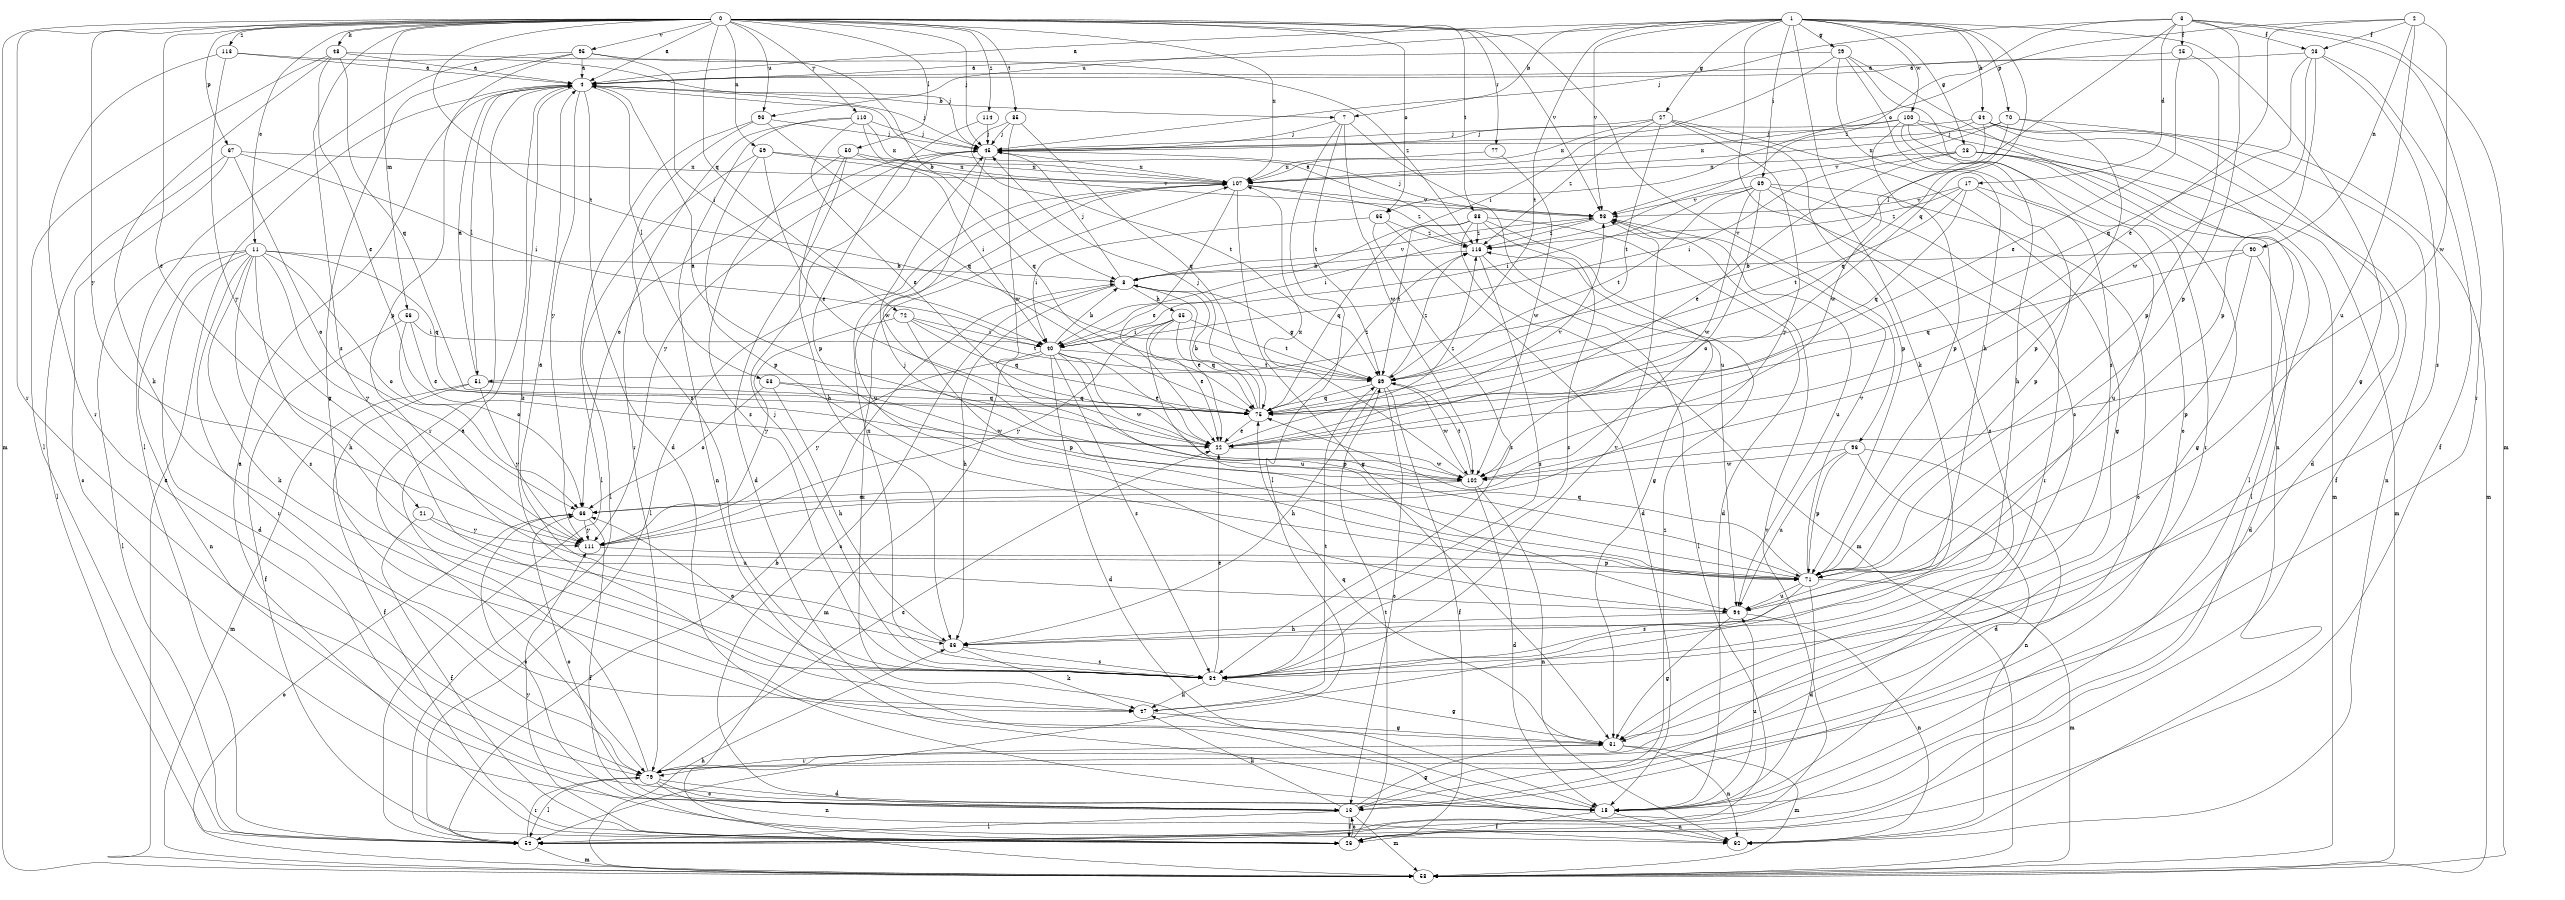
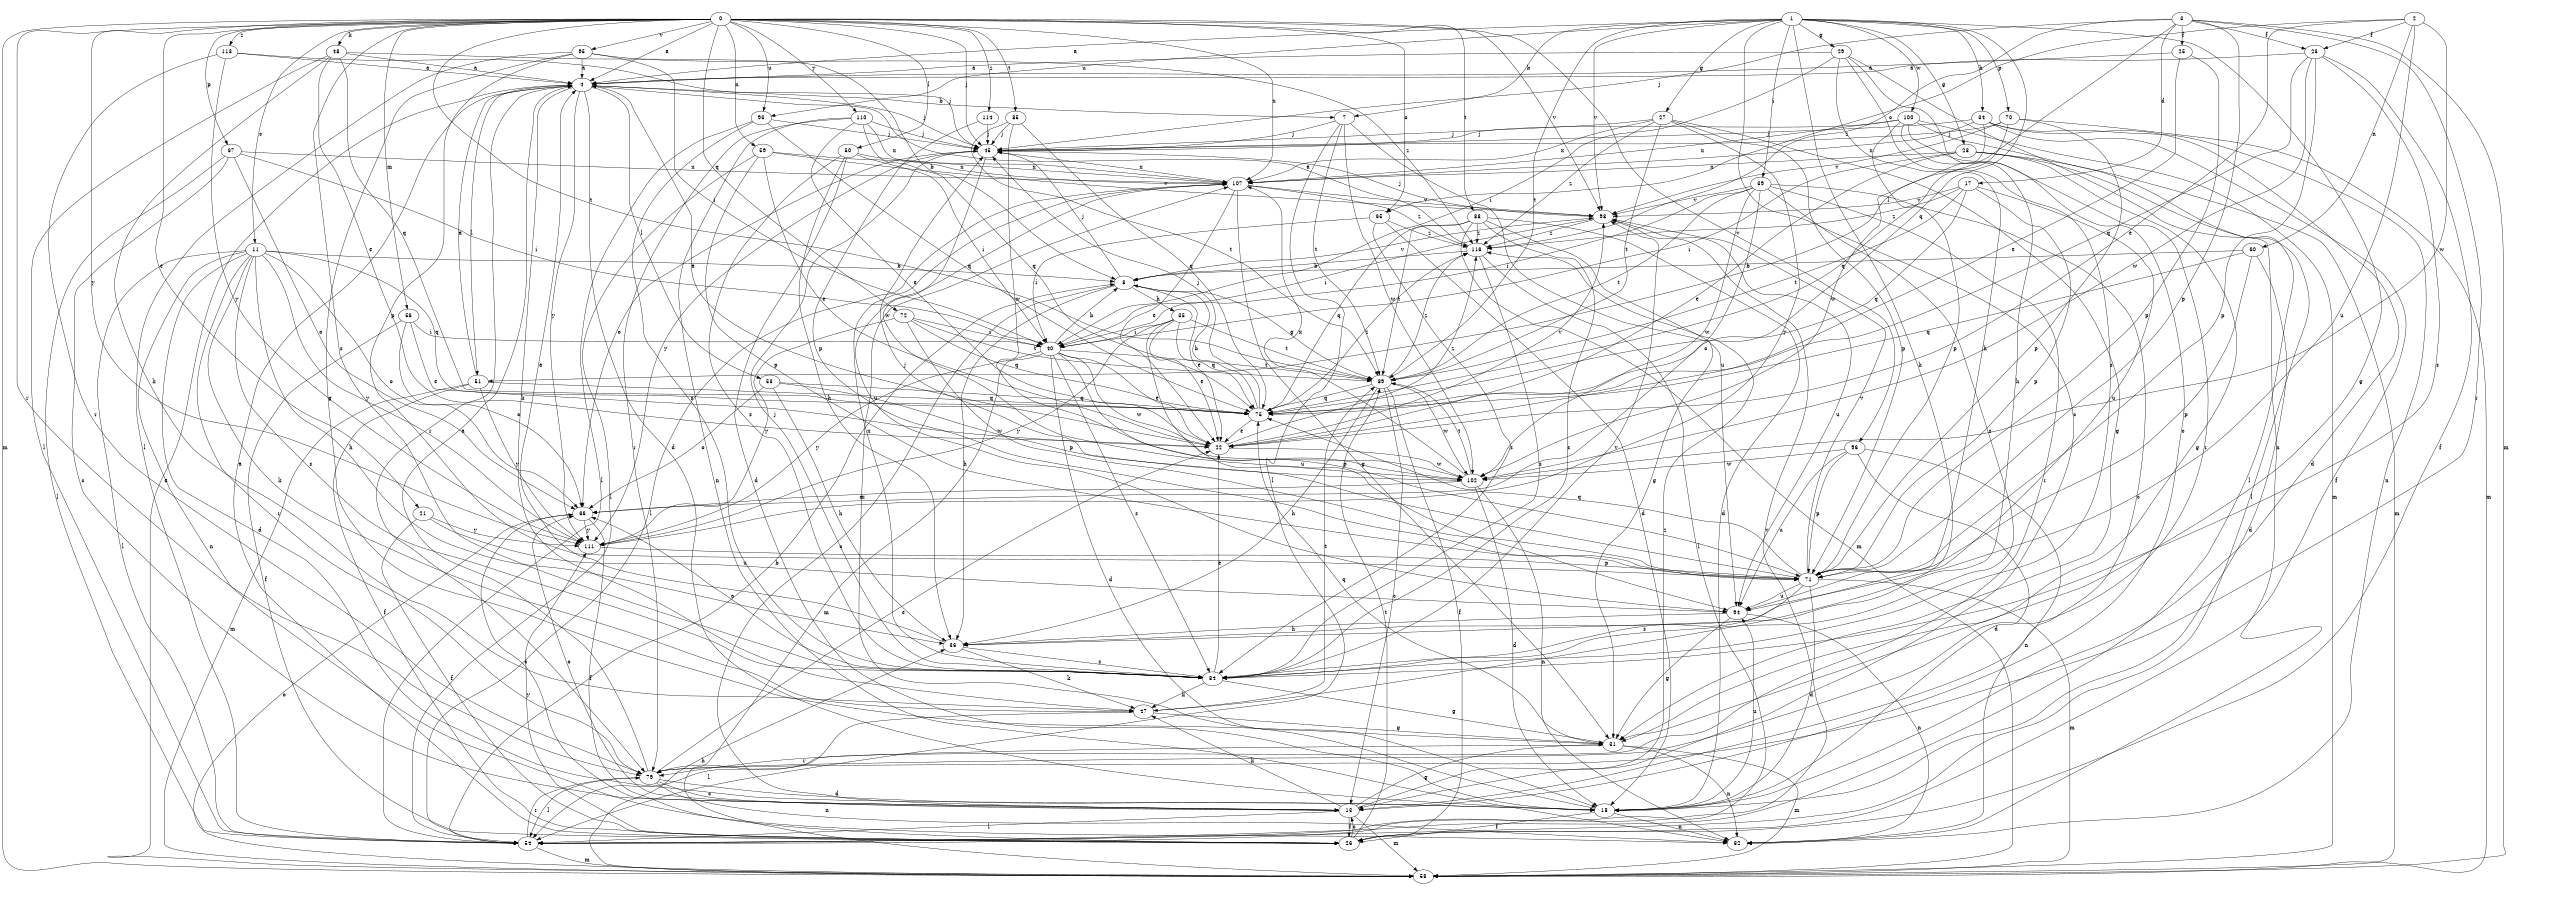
(1495, 151) -> none
(2253, 250) -> (2253, 250)
none -> (827, 748)
